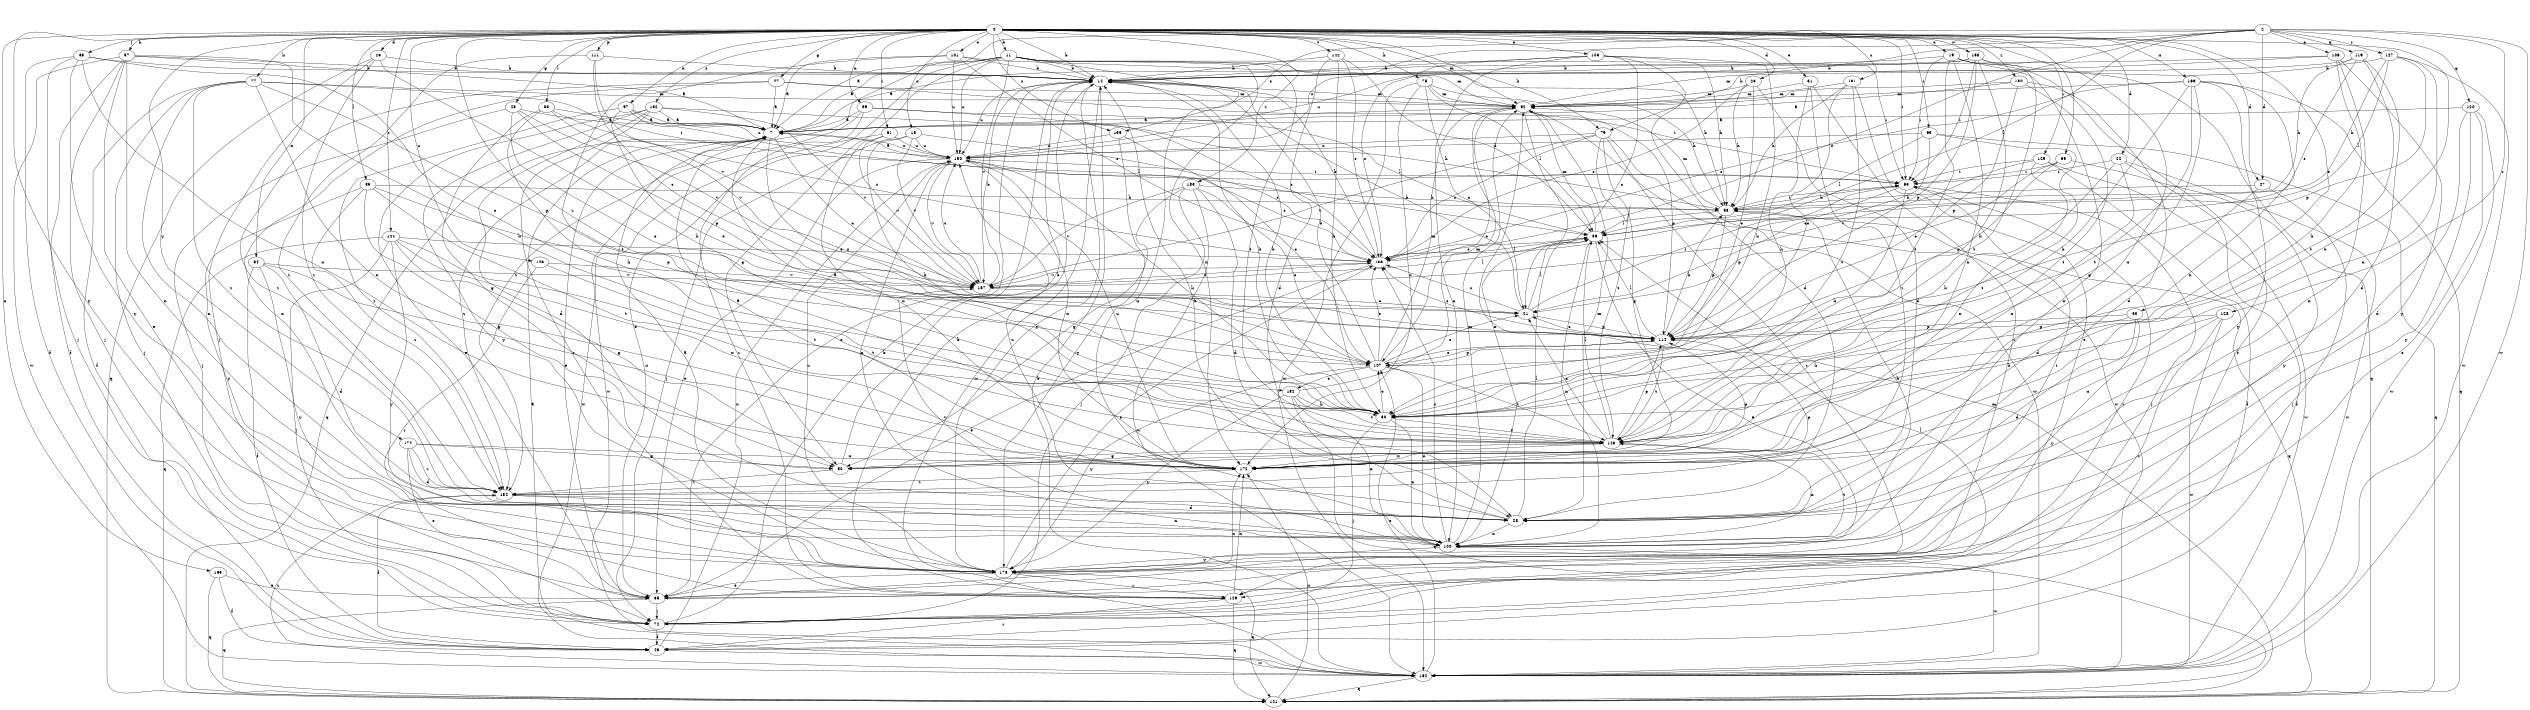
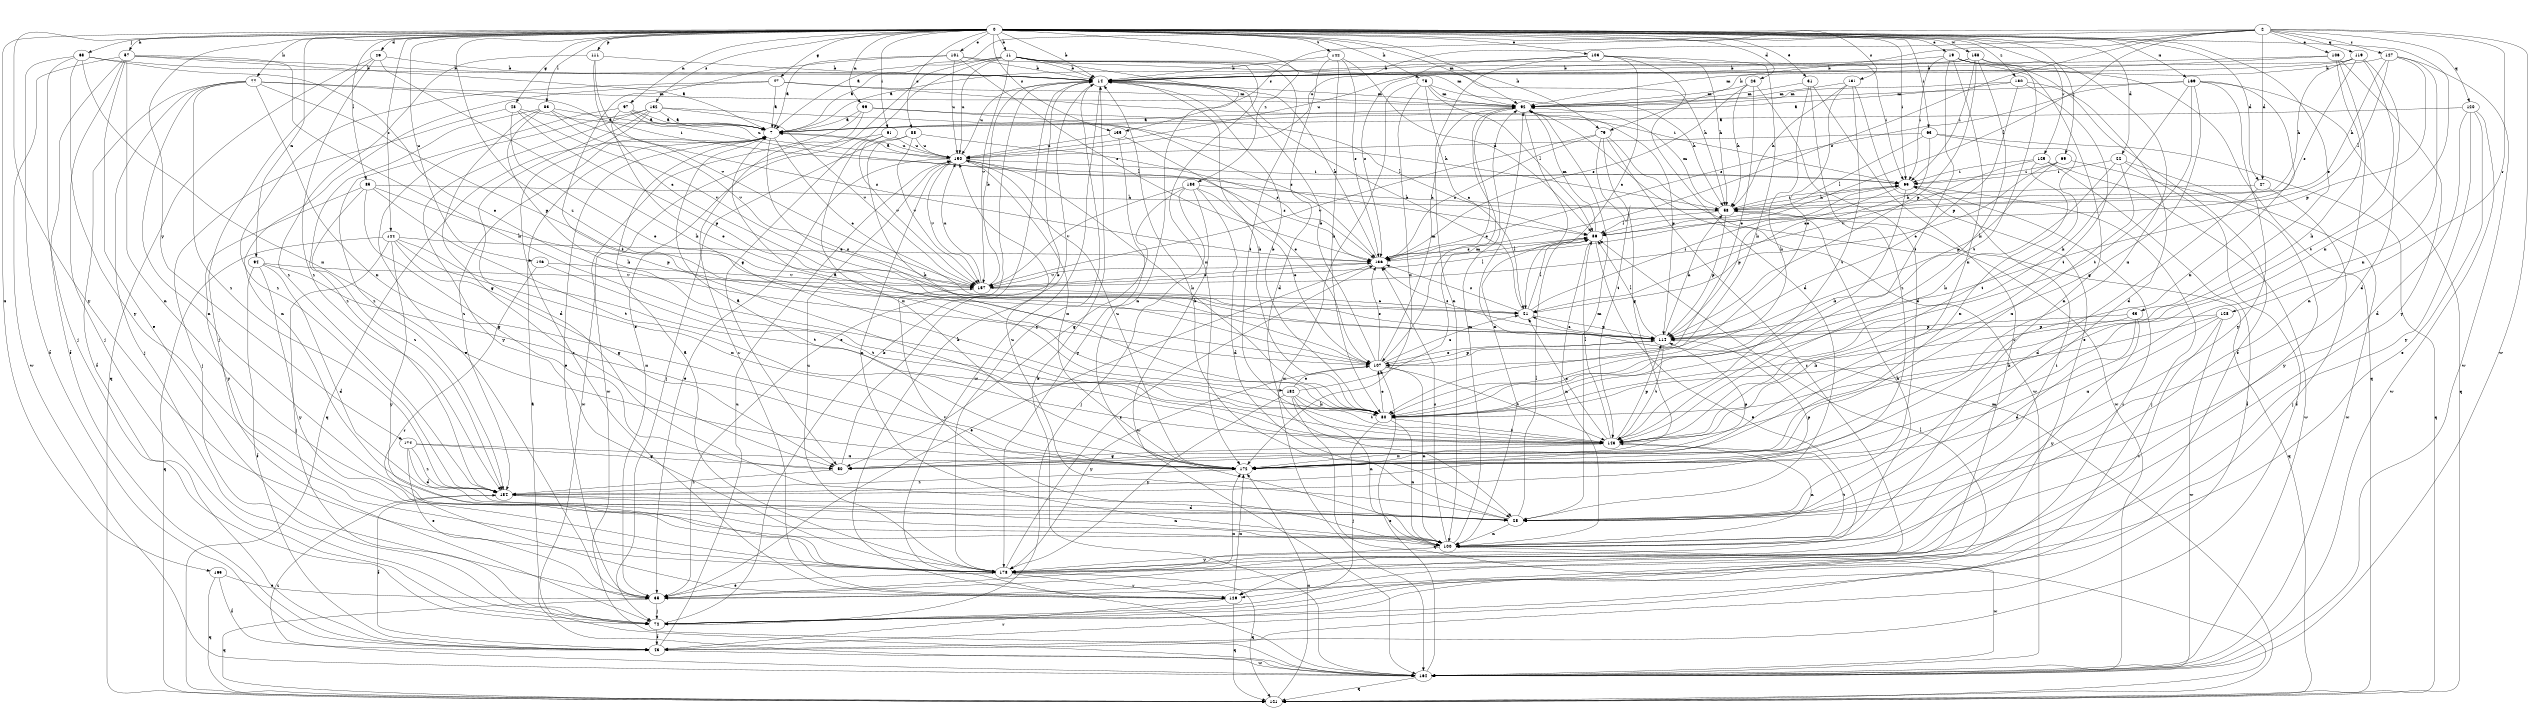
none -> (1887, 68)
(914, 133) -> (914, 133)
(1282, 145) -> none
(626, 196) -> (310, 264)
(1334, 375) -> (1328, 371)
